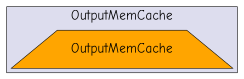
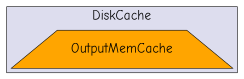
(122, 16) -> (122, 16)
